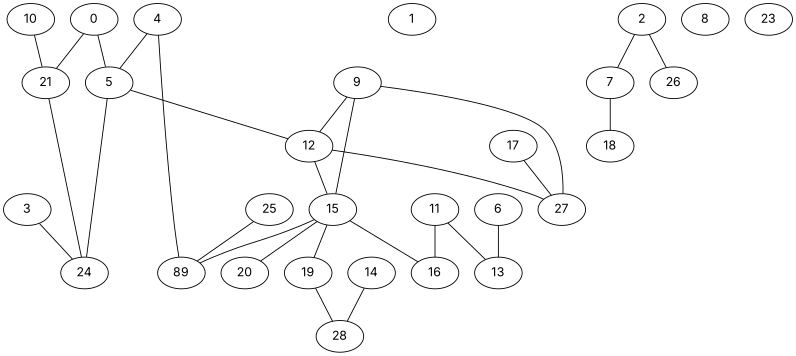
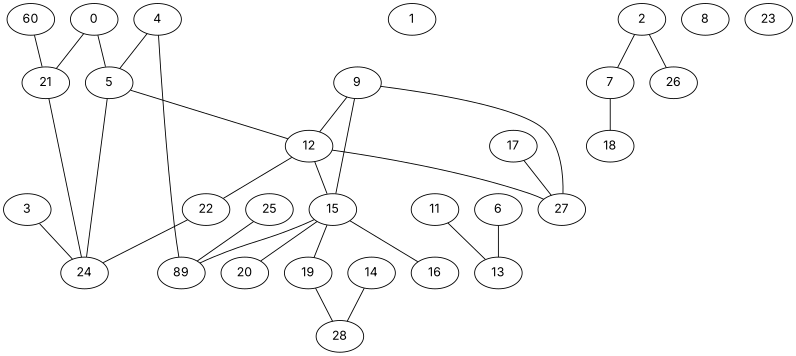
(31, 19) -> (31, 19)
none -> (206, 210)
(435, 241) -> none
